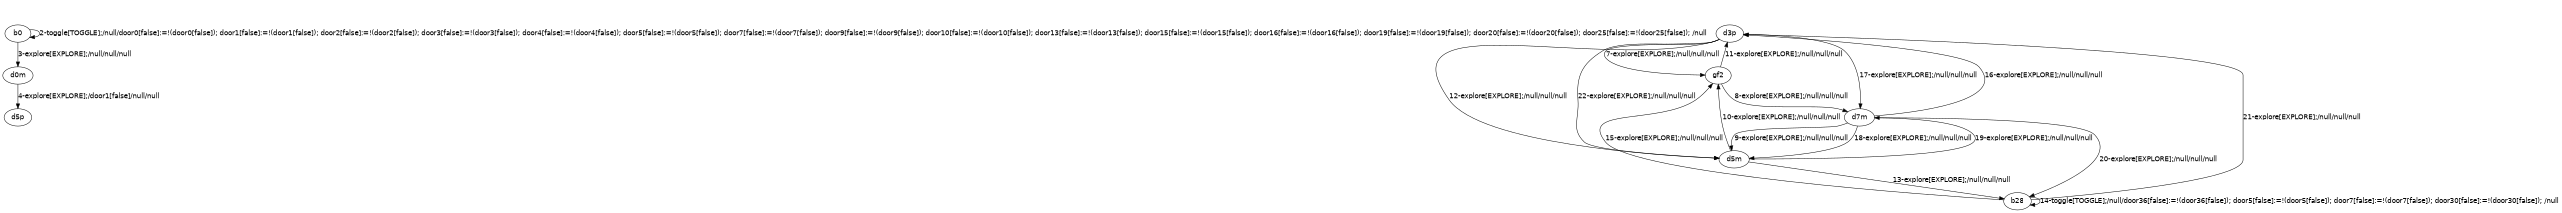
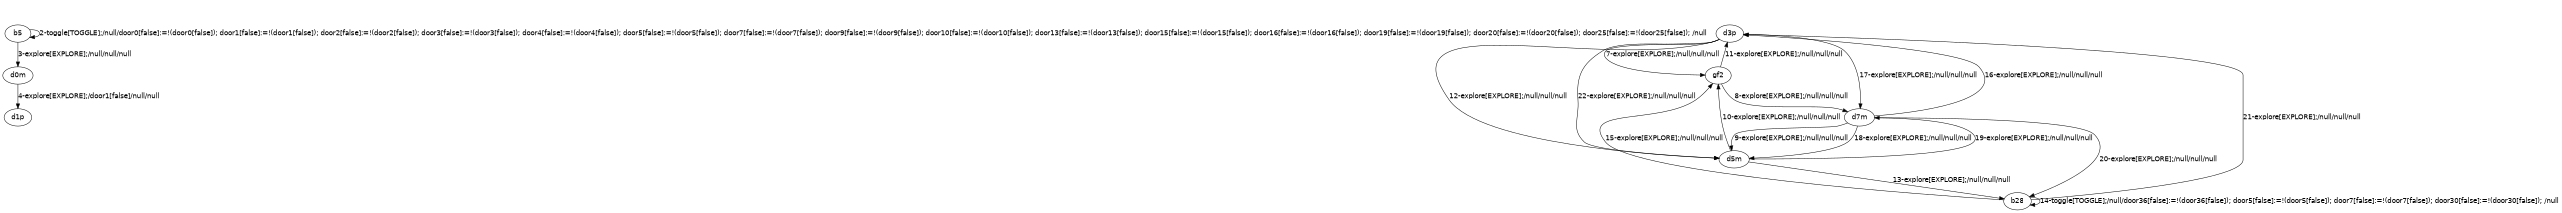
(18, 34) -> (18, 34)
(18, 117) -> (18, 117)
